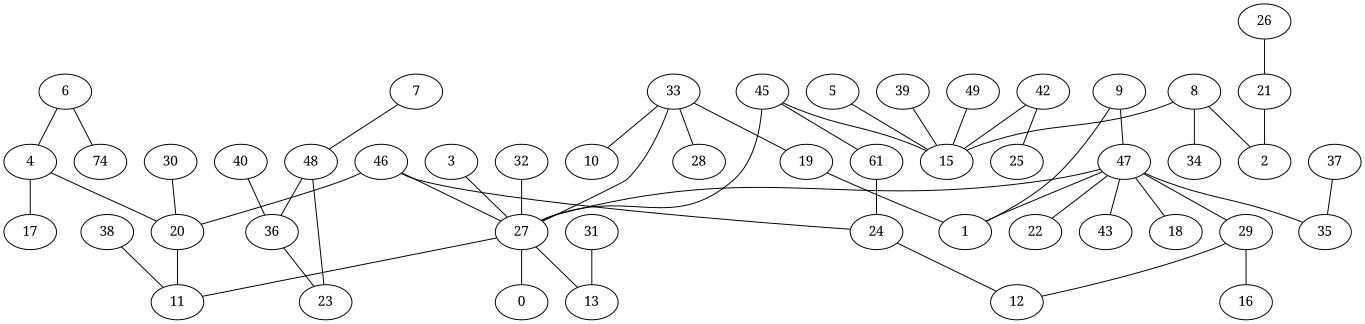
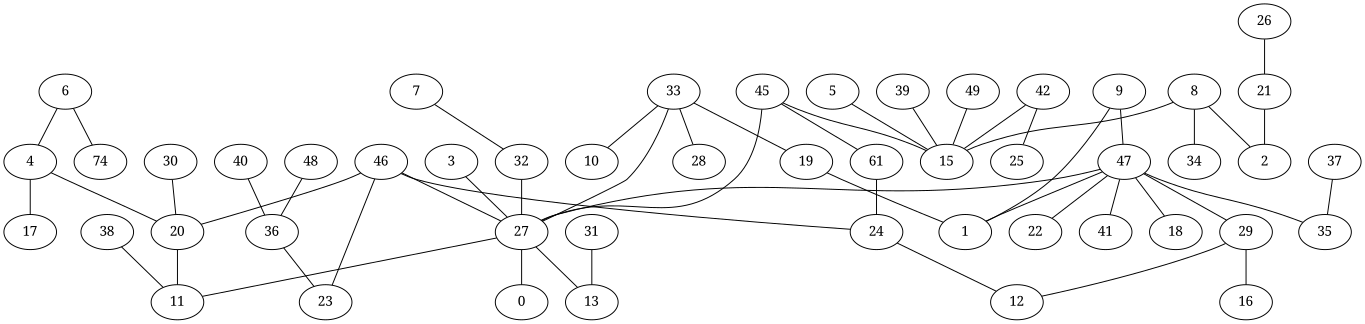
(364, 127) -> (469, 127)
(318, 232) -> (353, 232)
(1106, 232) -> (1106, 232)
